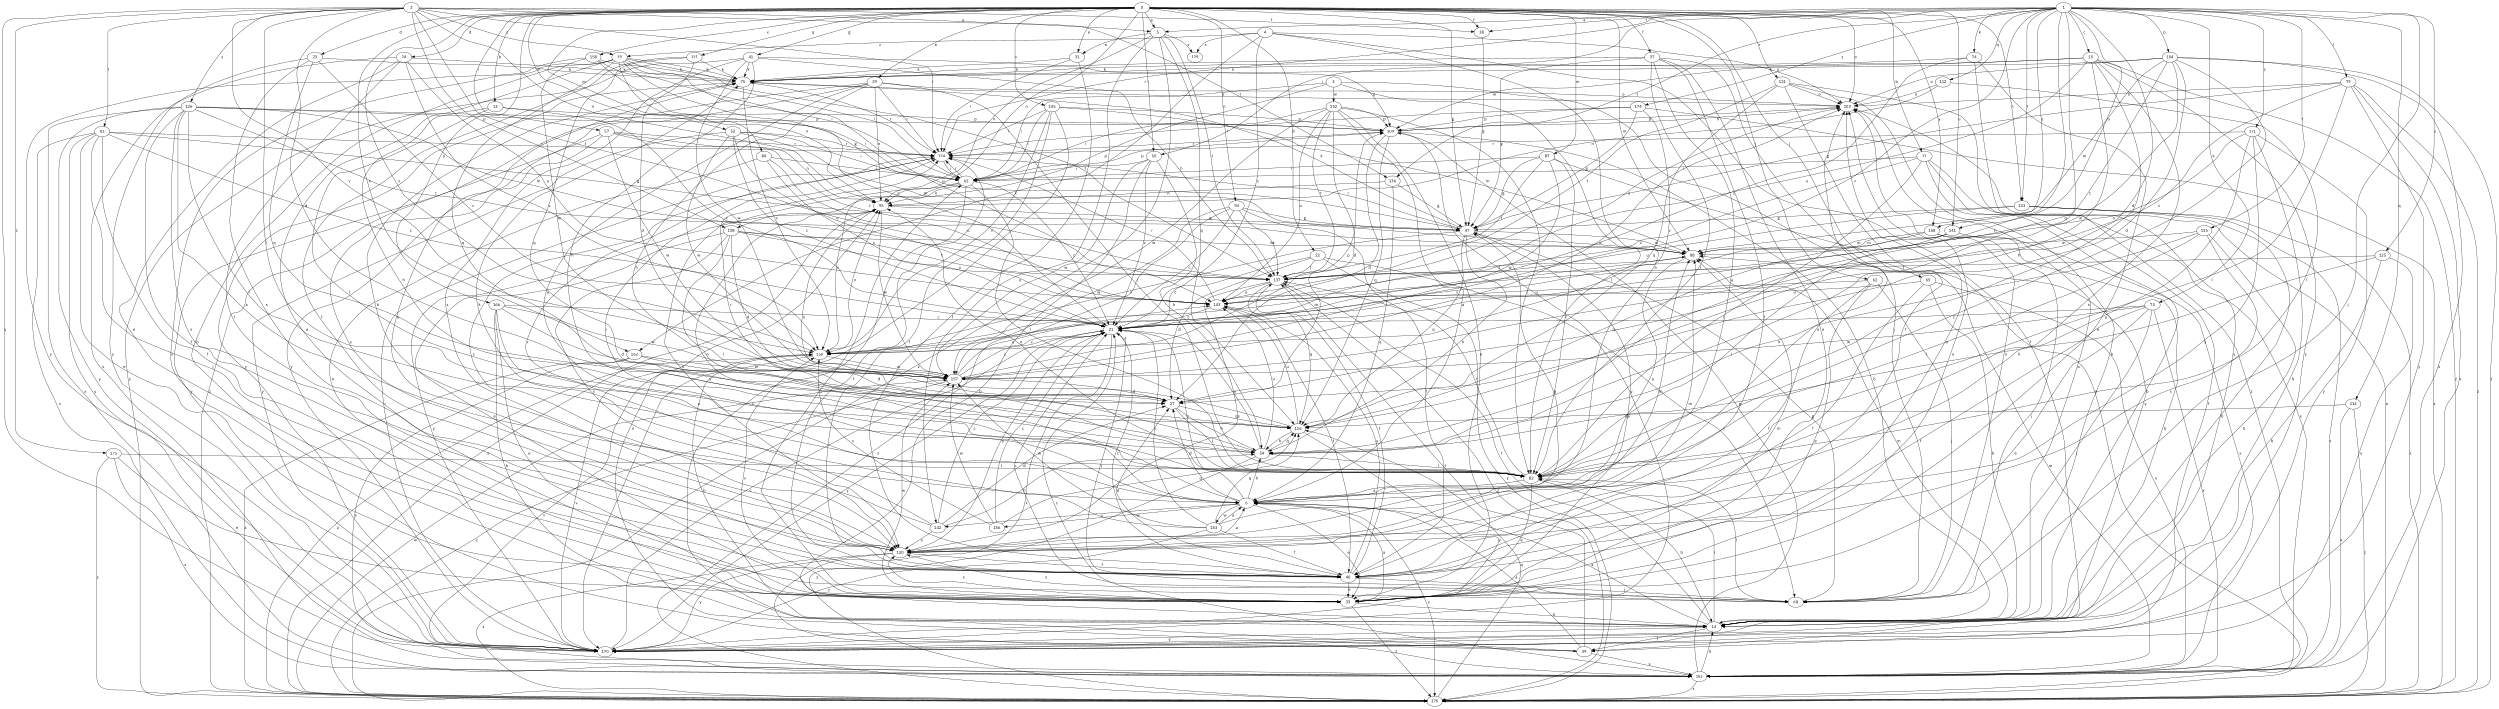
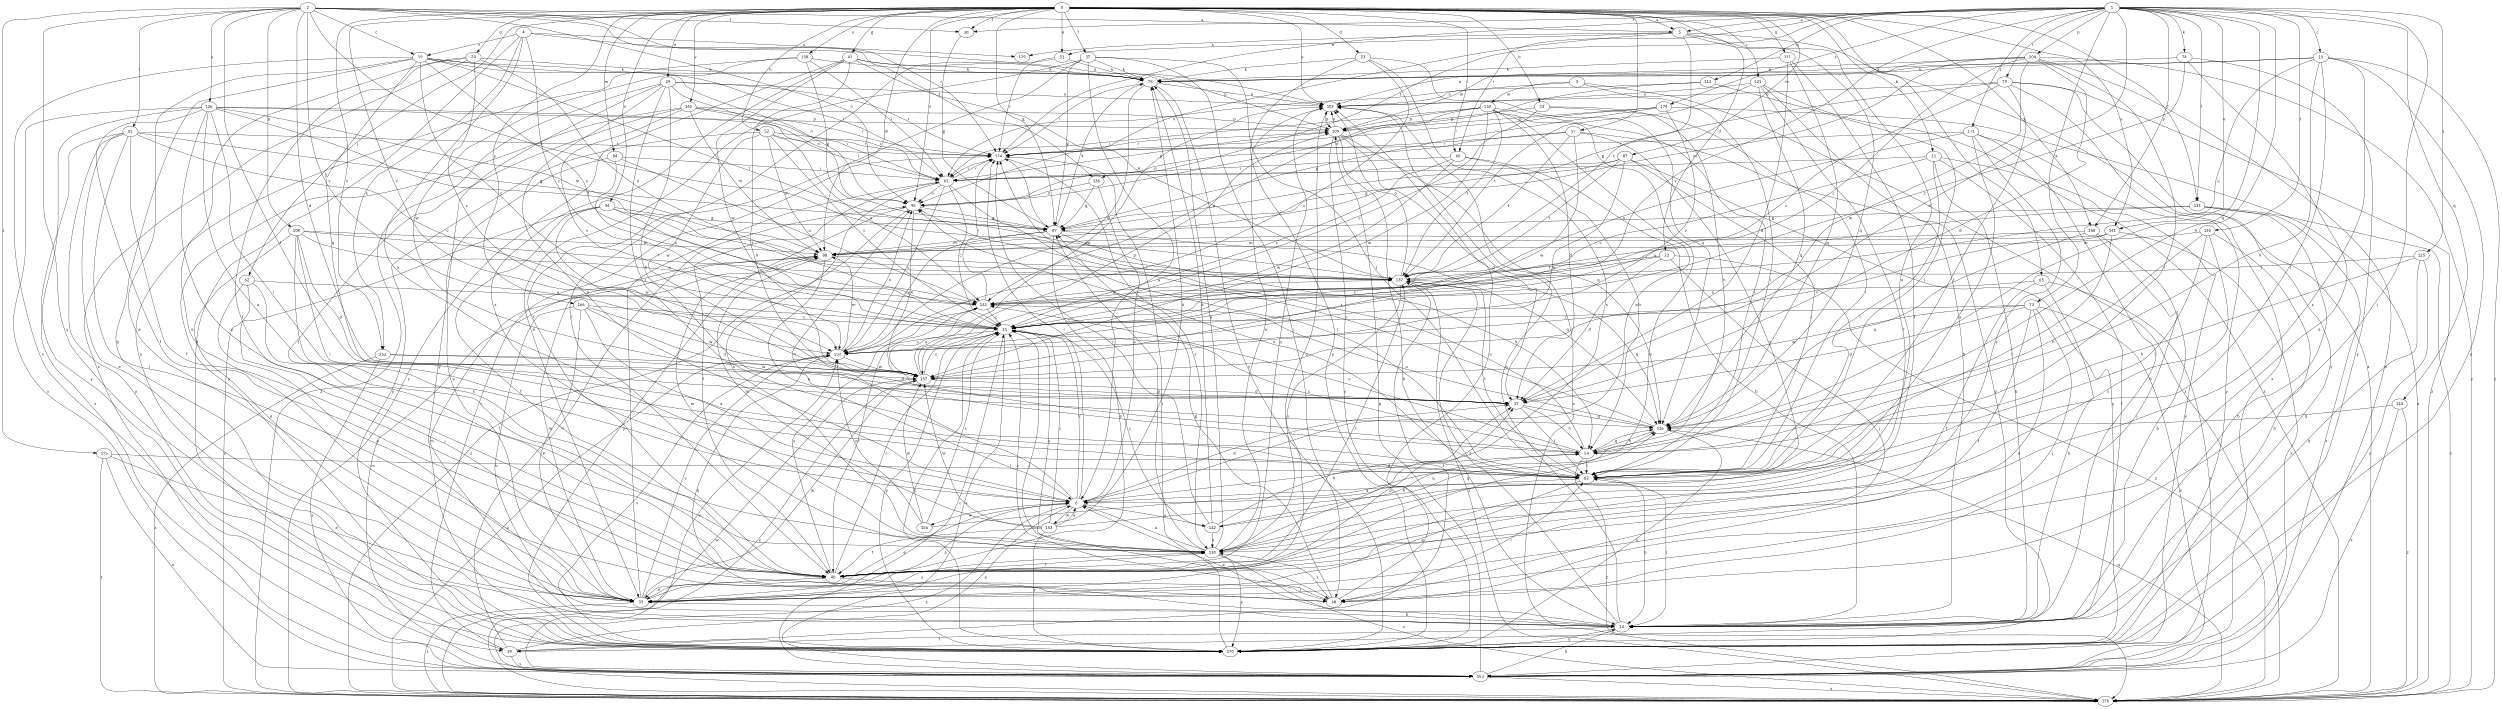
(1052, 173) -> none
none -> (1790, 361)
